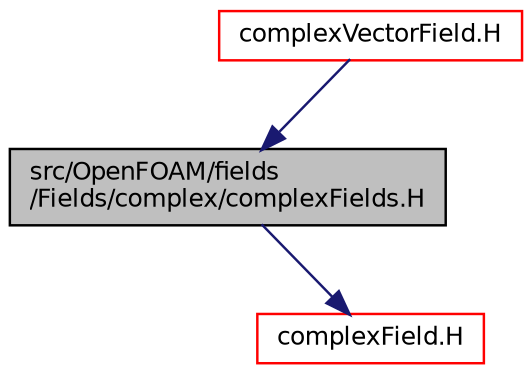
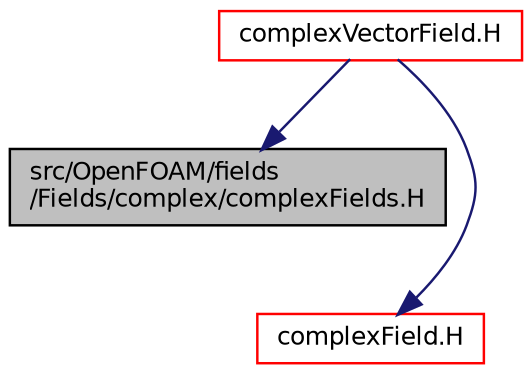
(297, 261) -> (474, 174)
